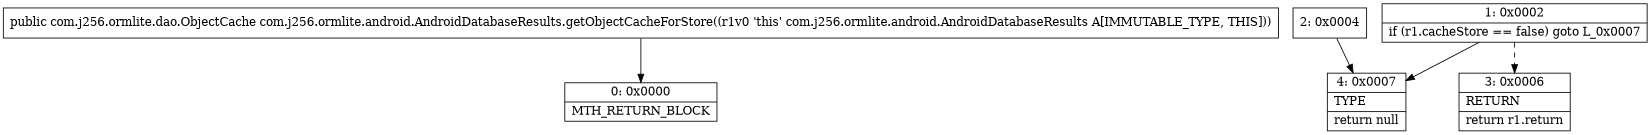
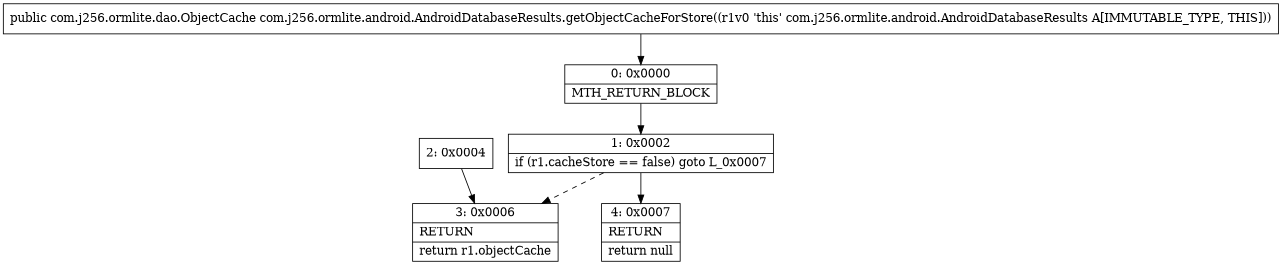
(1343, 52) -> (467, 182)
(1350, 102) -> (635, 232)
none -> (641, 115)
(1515, 121) -> (485, 251)
